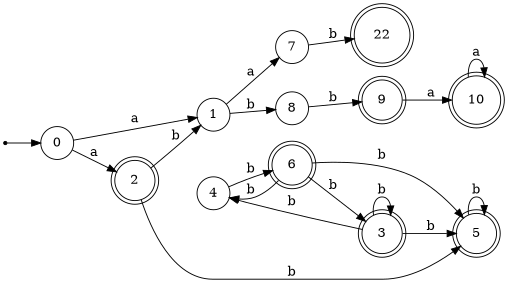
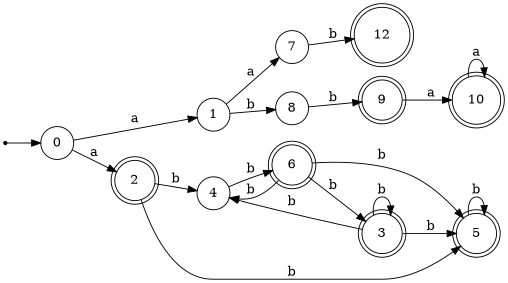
(382, 35) -> (382, 35)
(172, 150) -> (171, 186)
